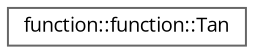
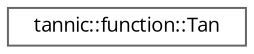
(127, 27) -> (127, 27)
